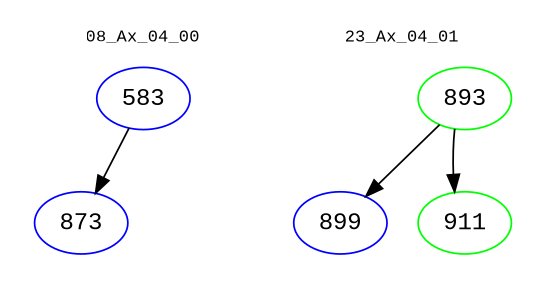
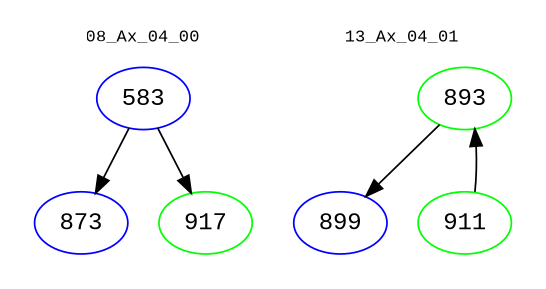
(403, 37) -> (403, 37)
(453, 152) -> (476, 169)
none -> (206, 223)
